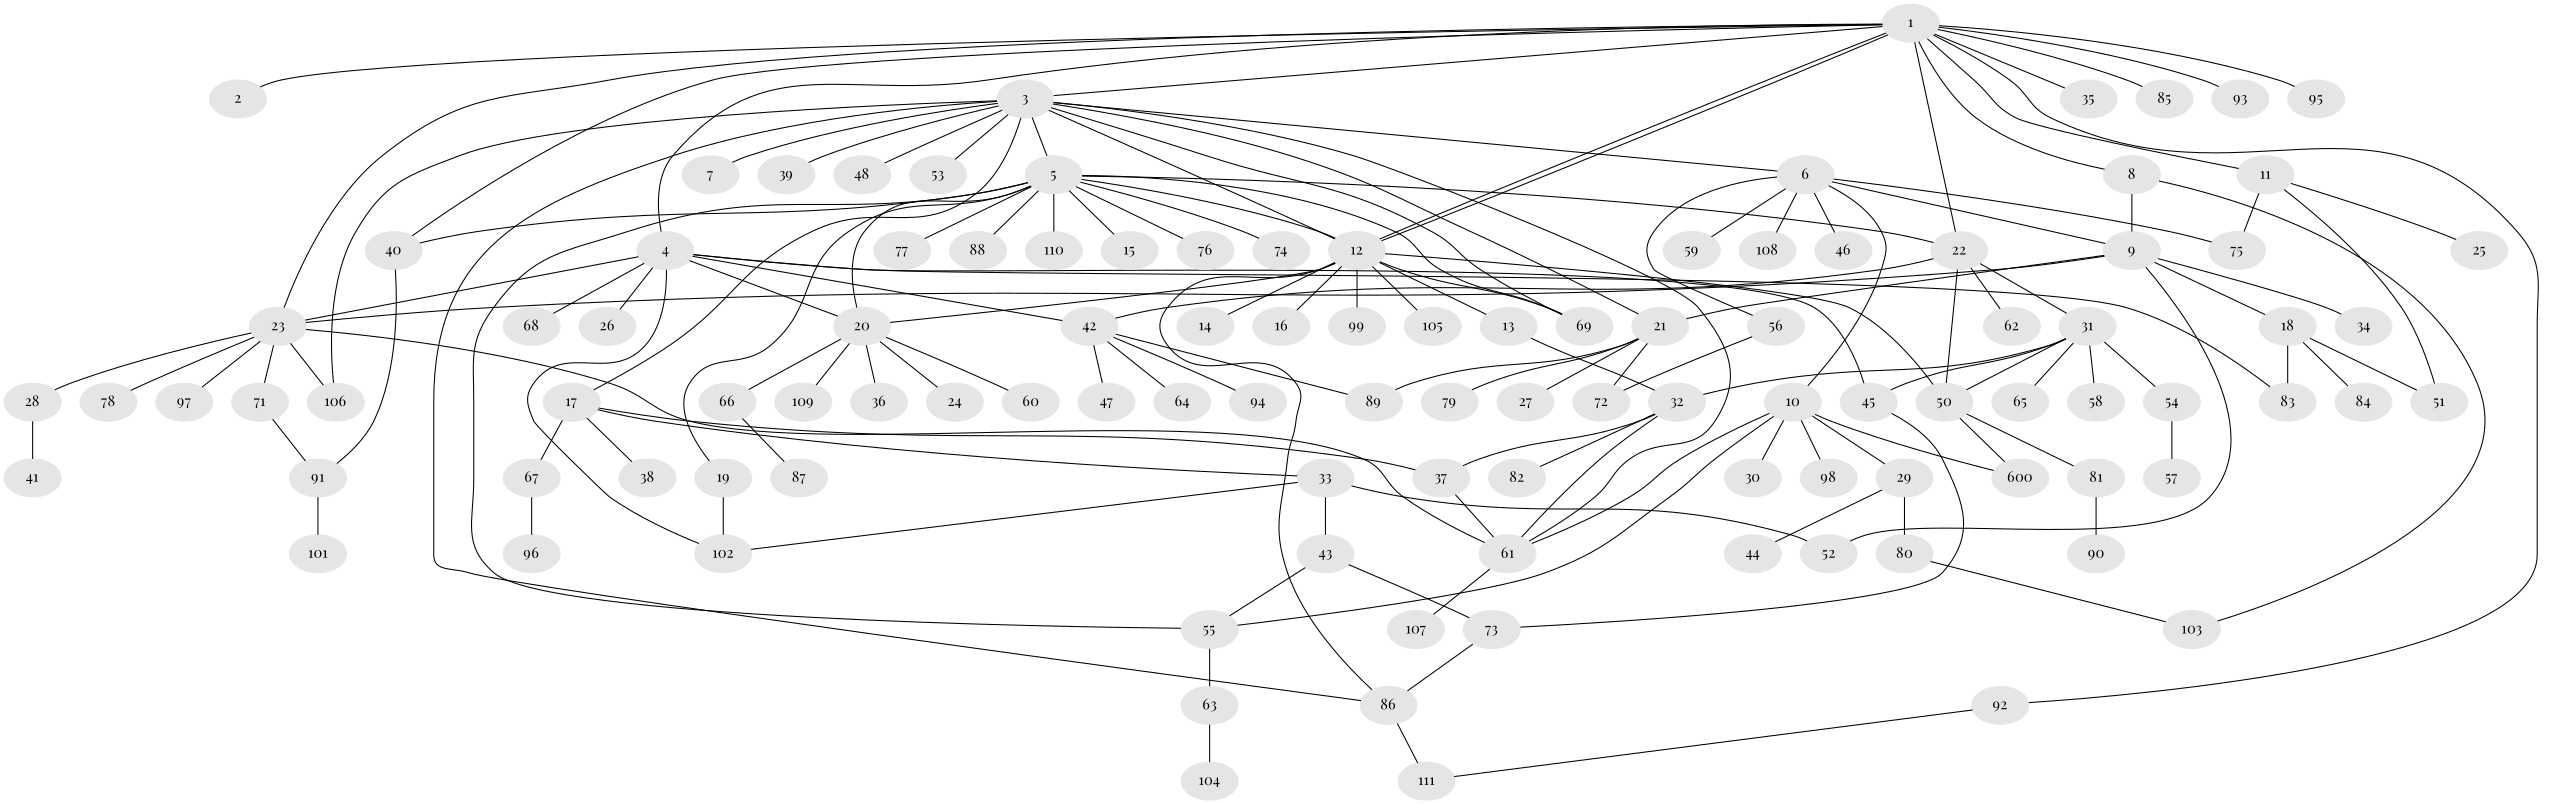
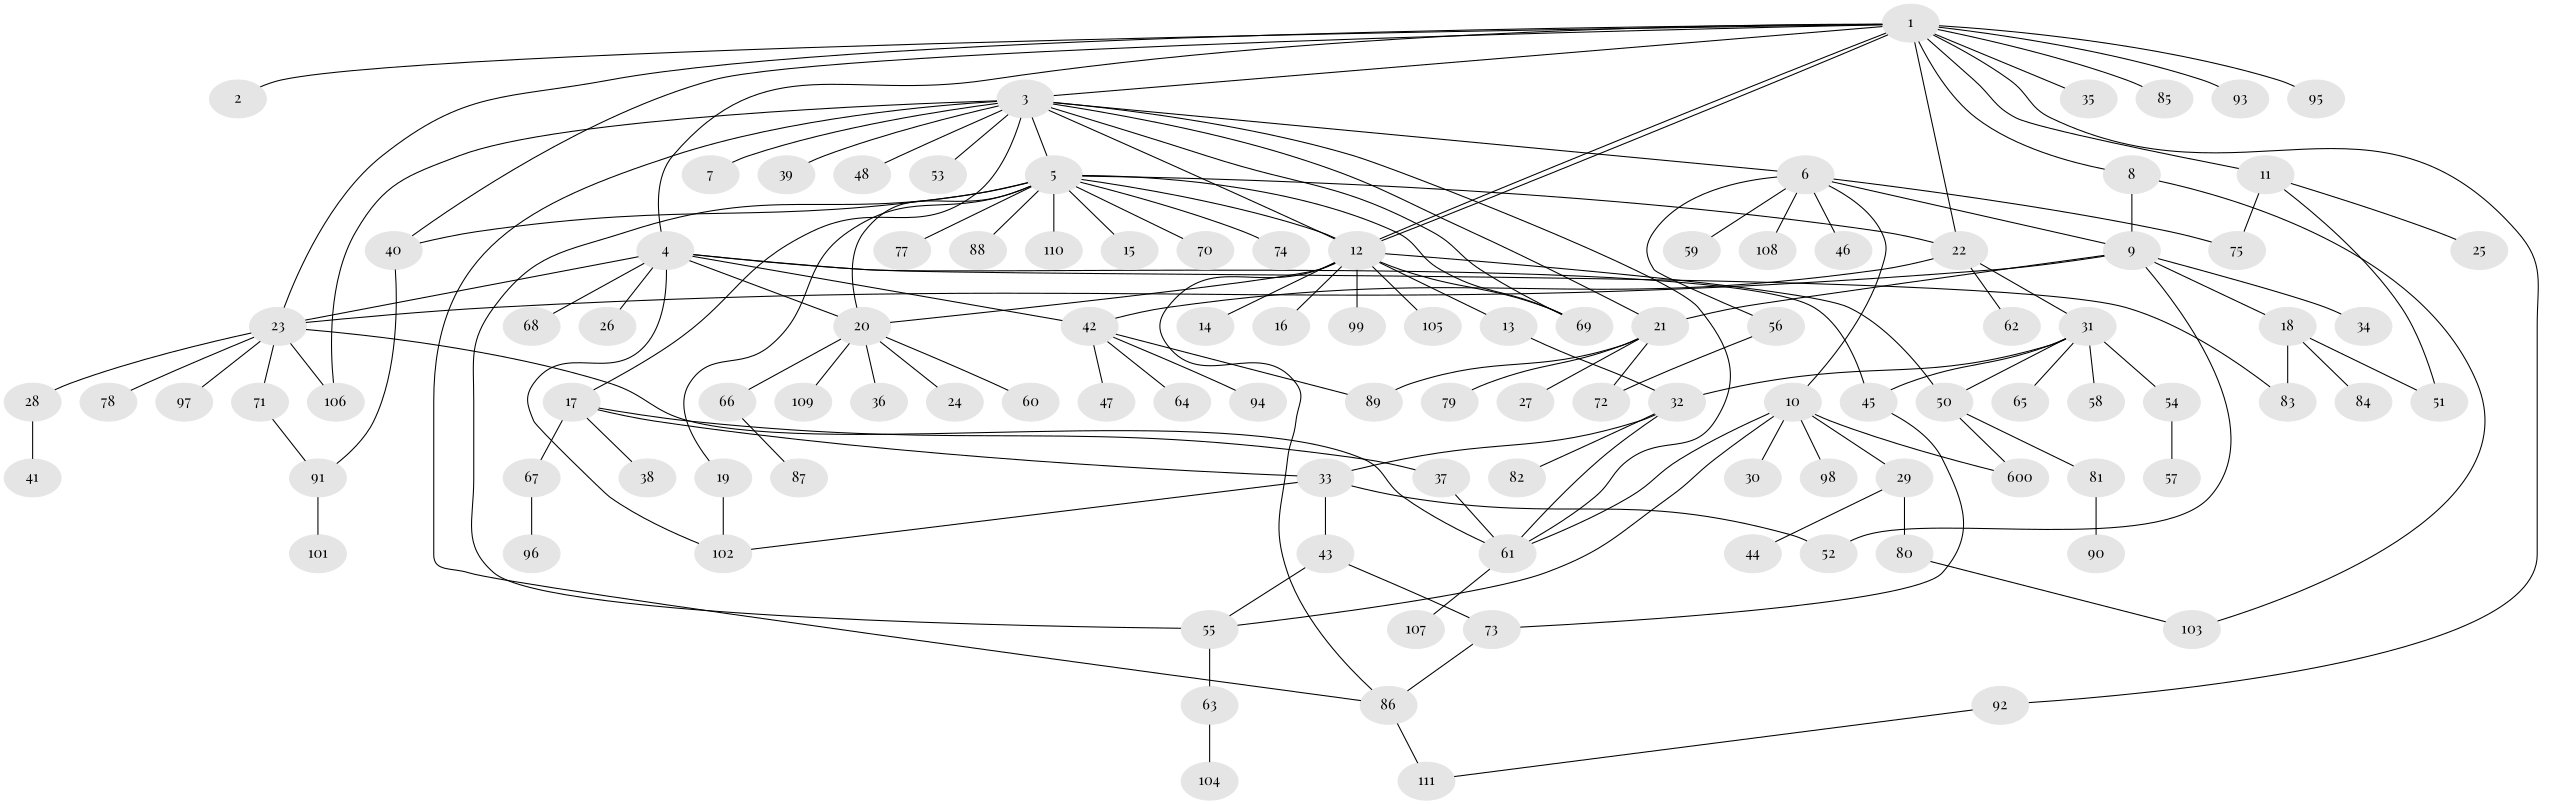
(1205, 251) -> (1205, 251)
(1952, 326) -> none
(1559, 440) -> (1504, 446)
